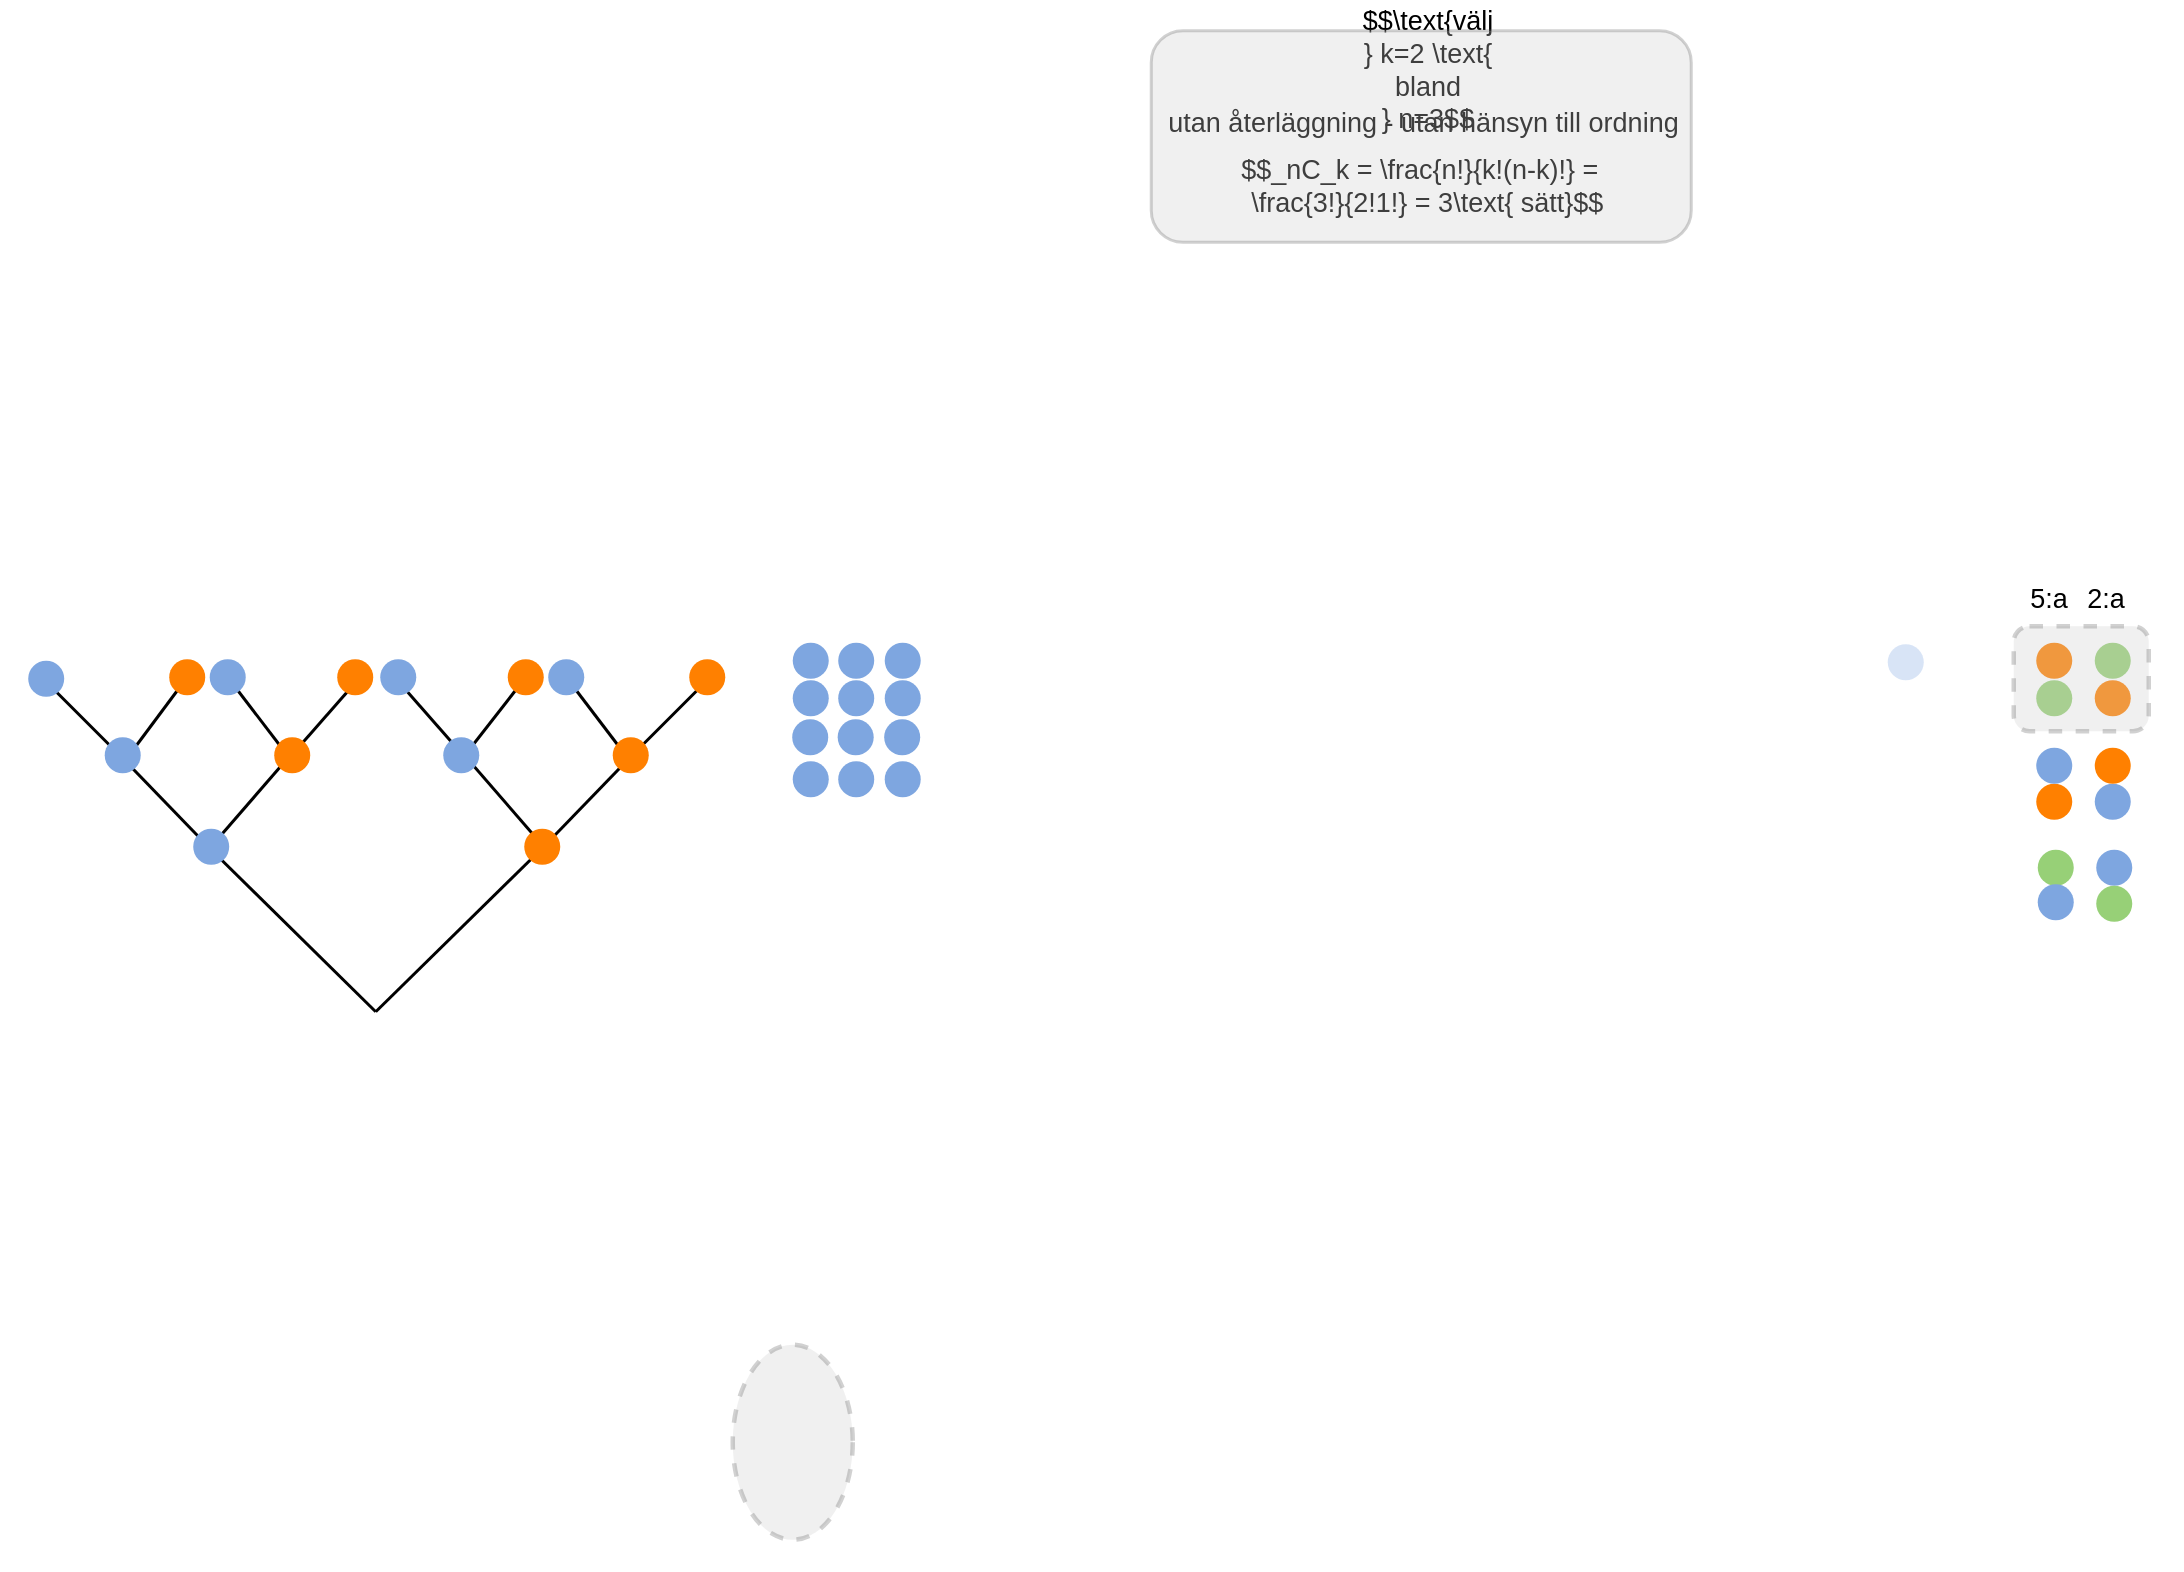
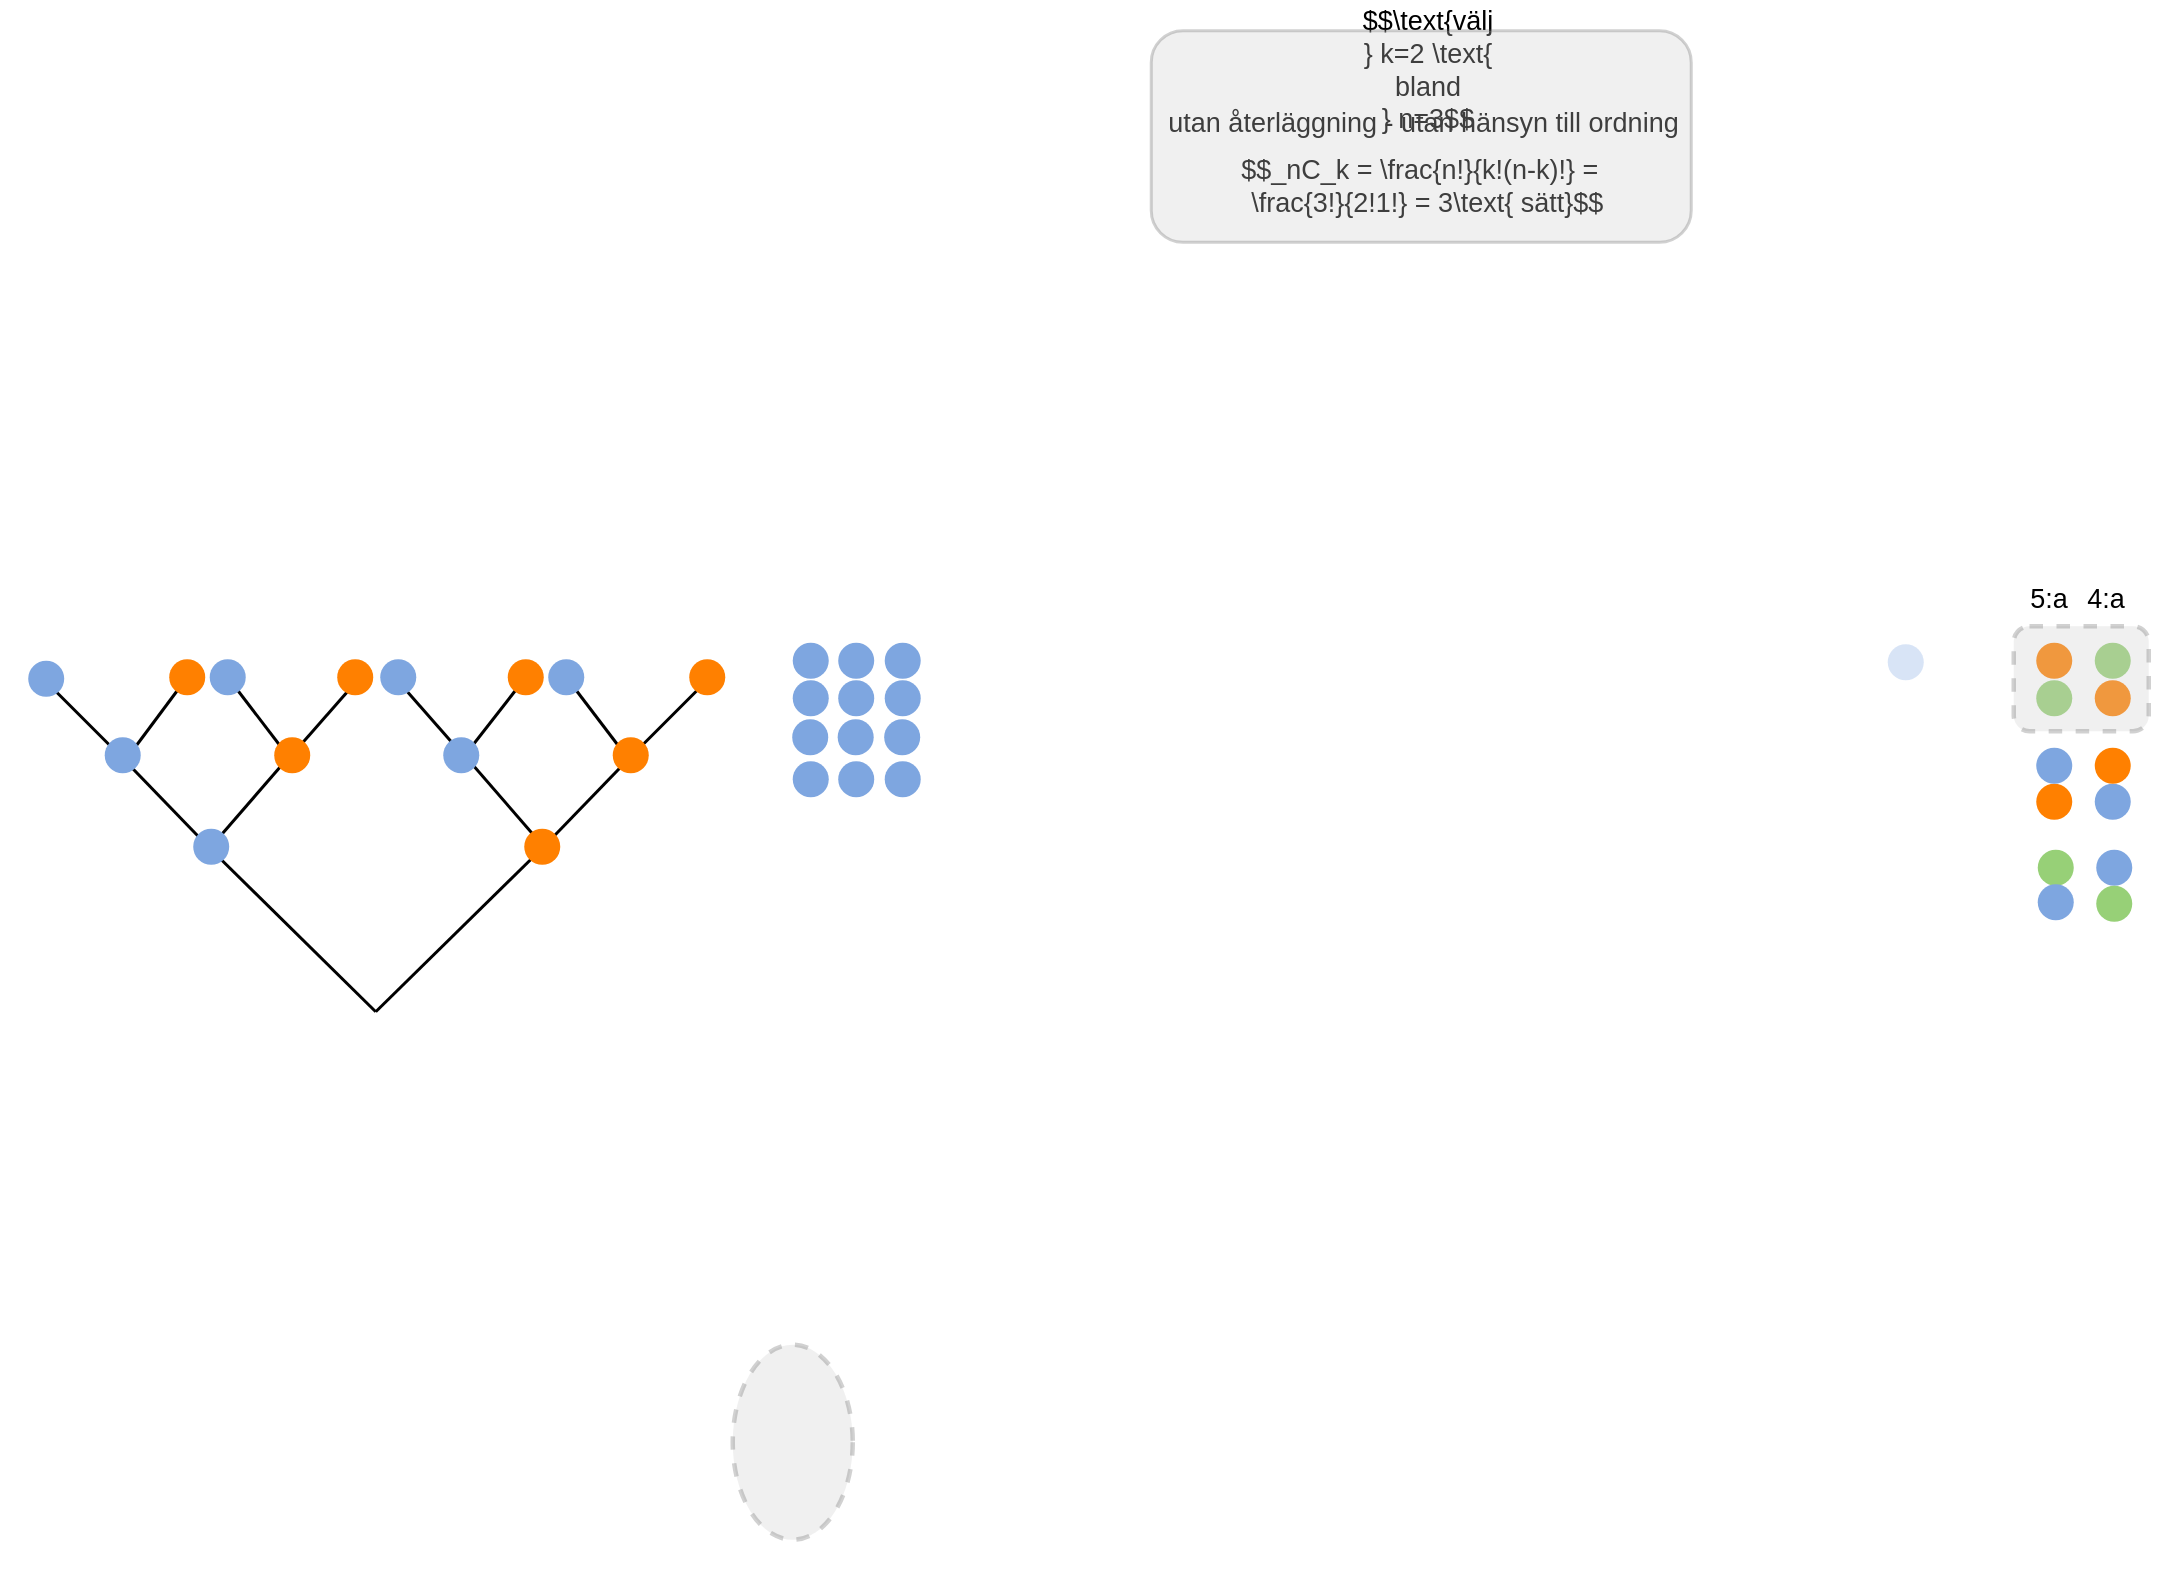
(2107, 599) -> (2107, 599)
